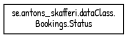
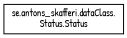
(64, 19) -> (64, 19)
